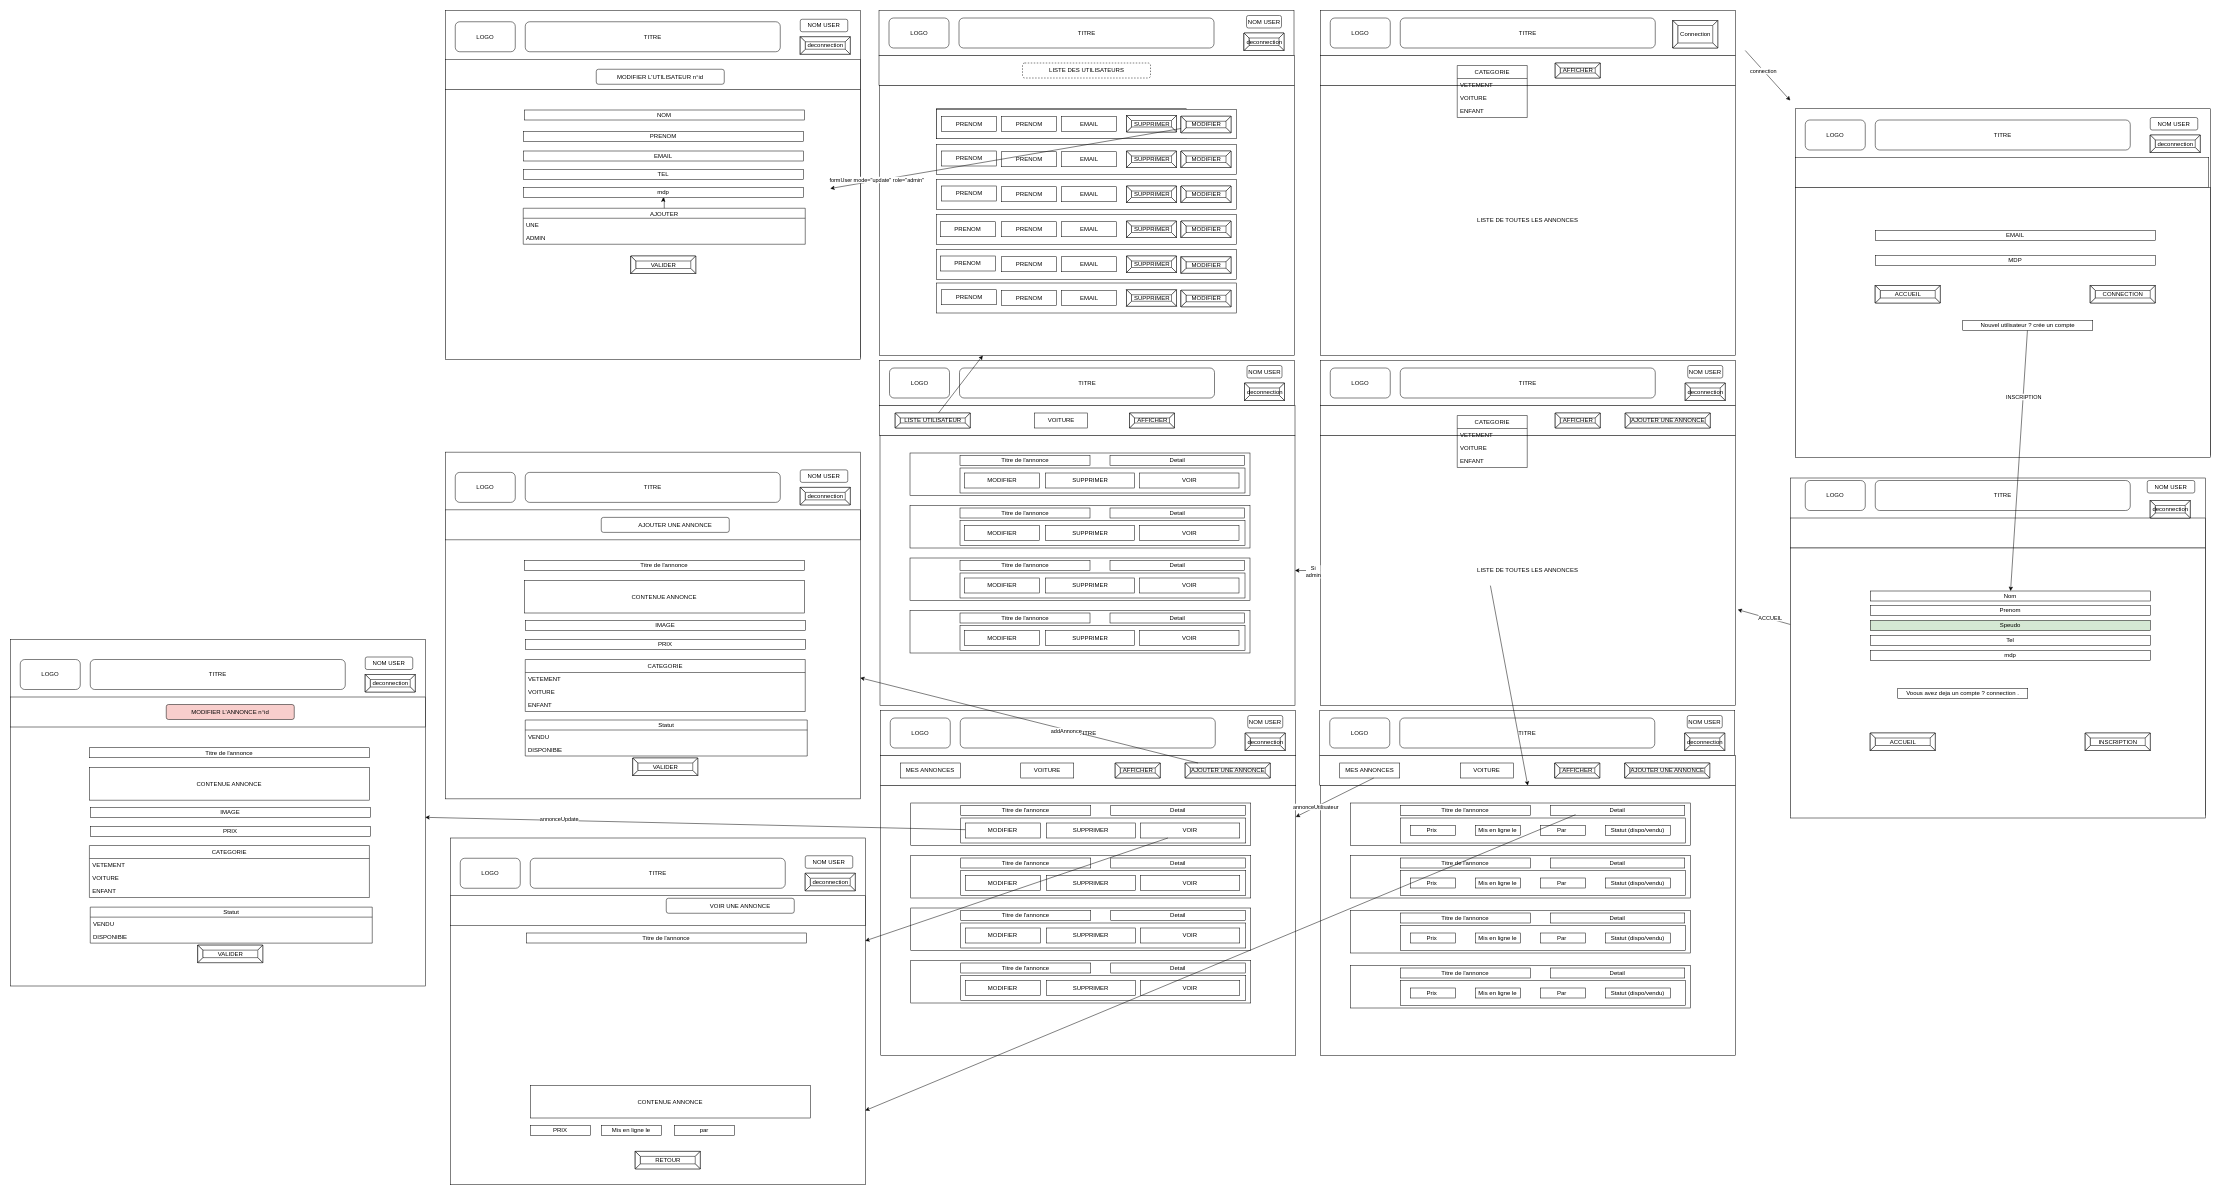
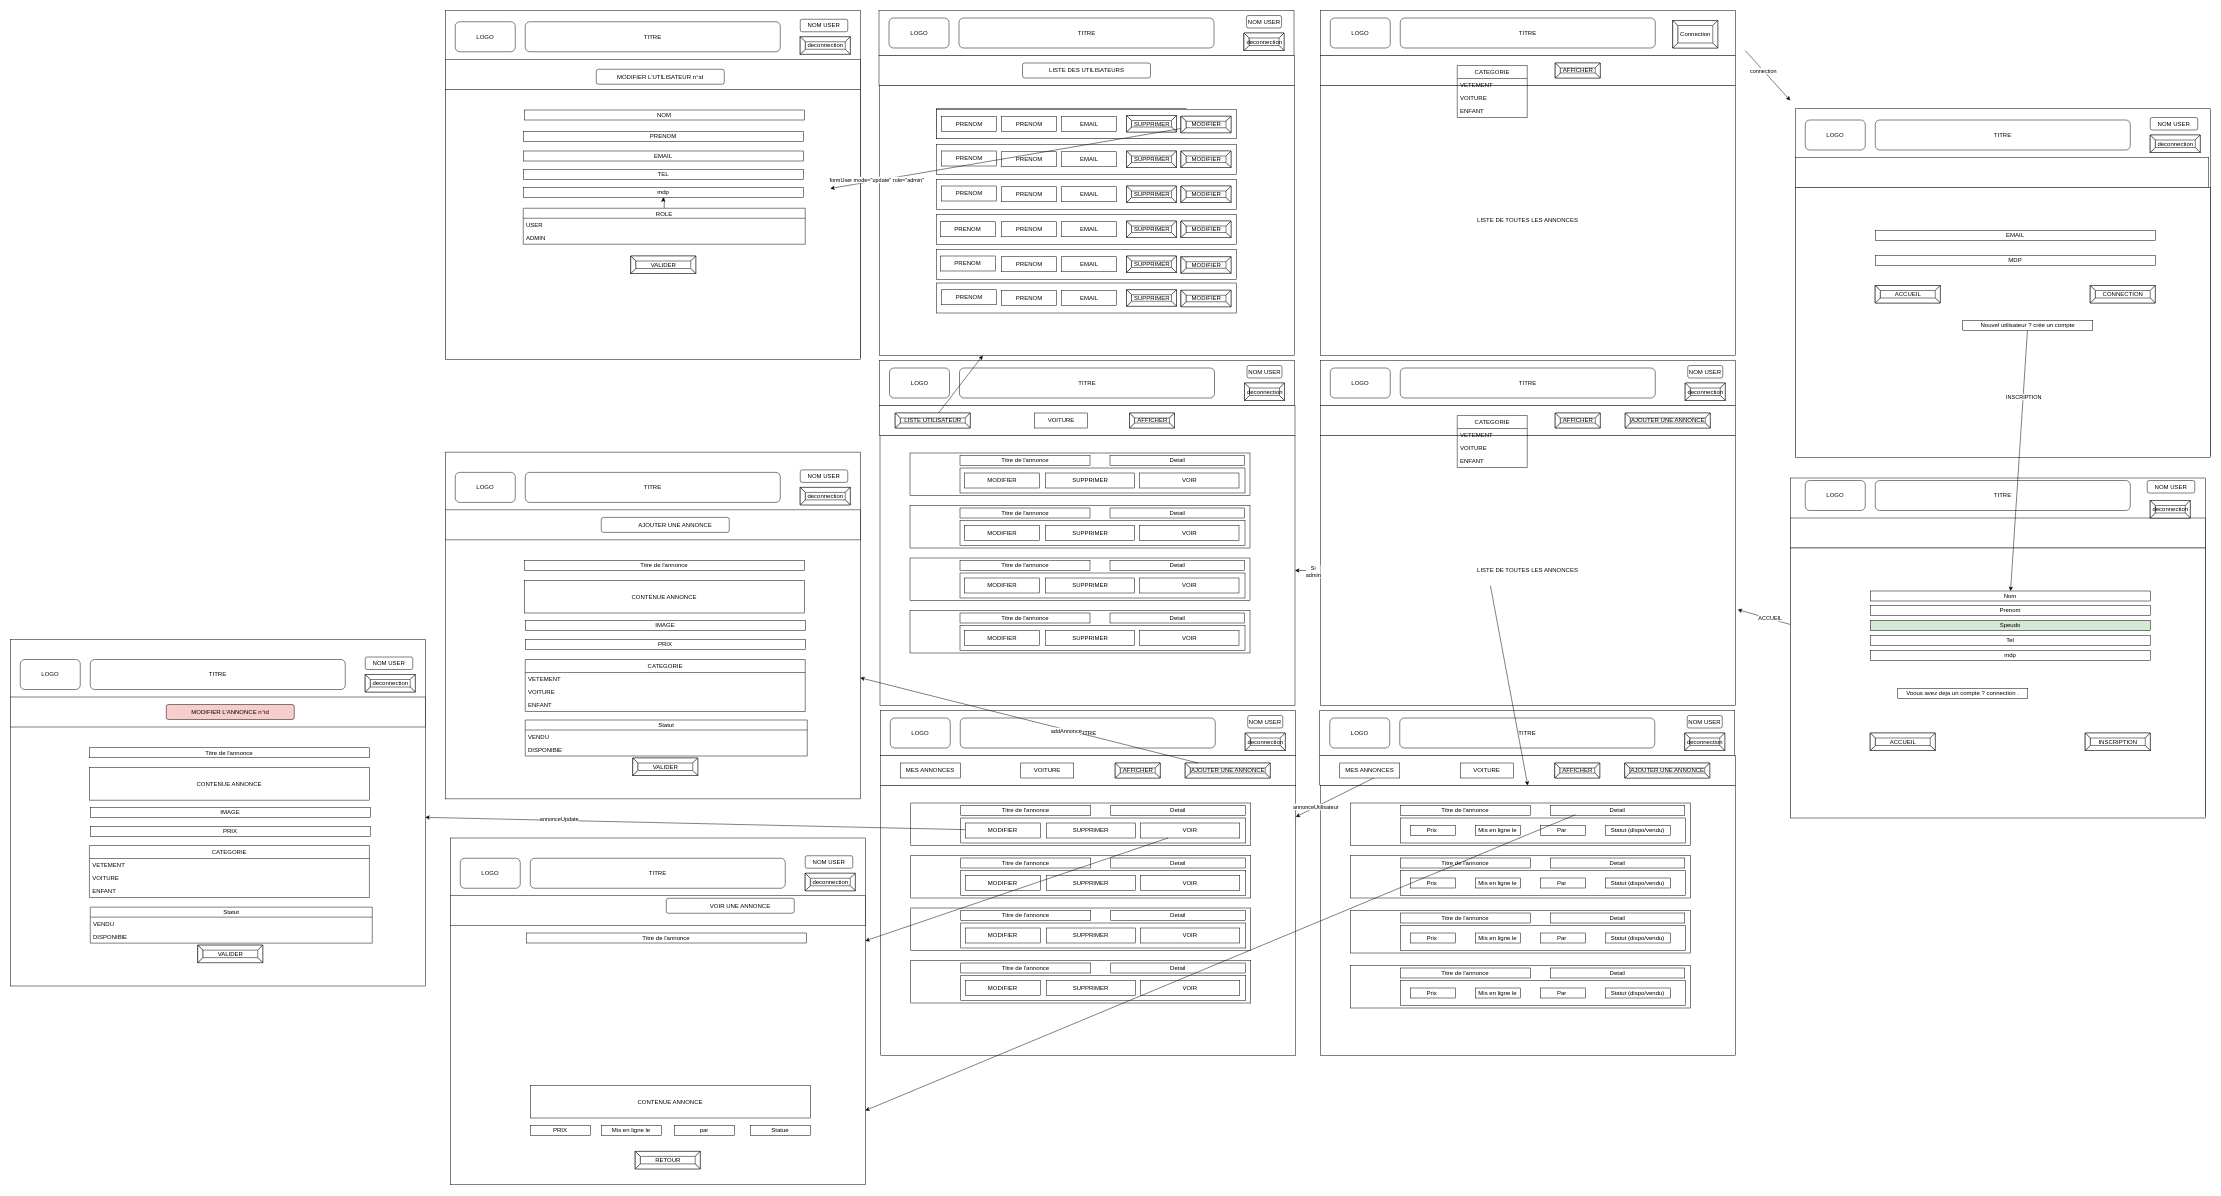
(1087, 70) -> (1087, 70)
(664, 213) -> (664, 213)
(531, 225) -> (533, 225)
none -> (780, 1130)
